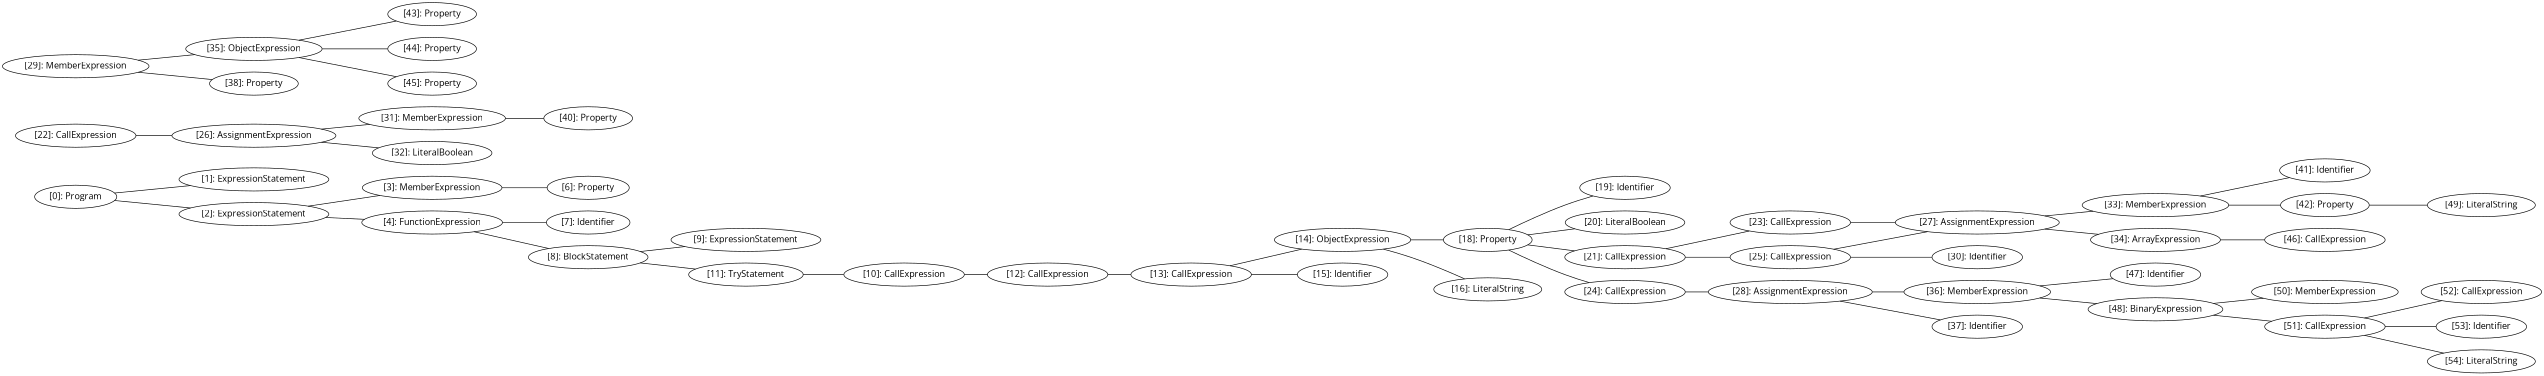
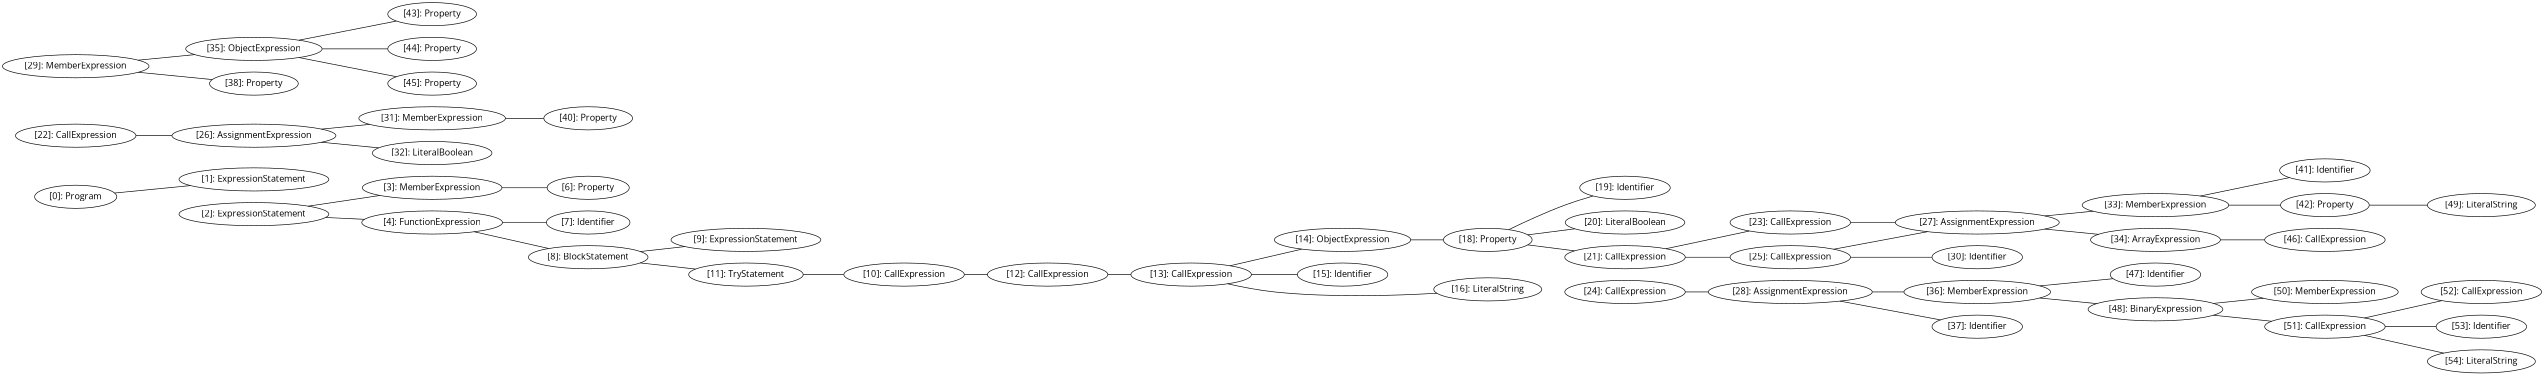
(153, 204) -> none
(1425, 262) -> (1332, 295)
(1548, 268) -> none
